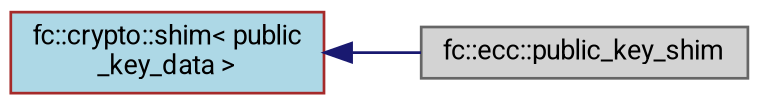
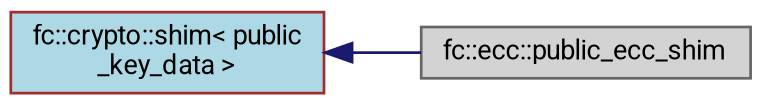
(585, 53) -> (586, 53)
